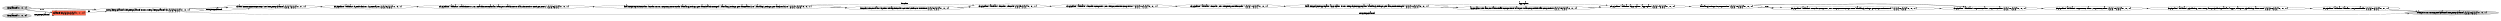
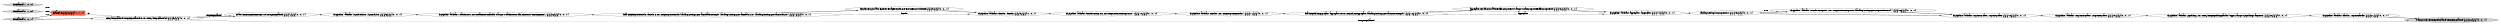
(17, 8) -> (23, 19)
none -> (23, 12)
(42, 15) -> (47, 8)
(17, 16) -> (23, 5)
